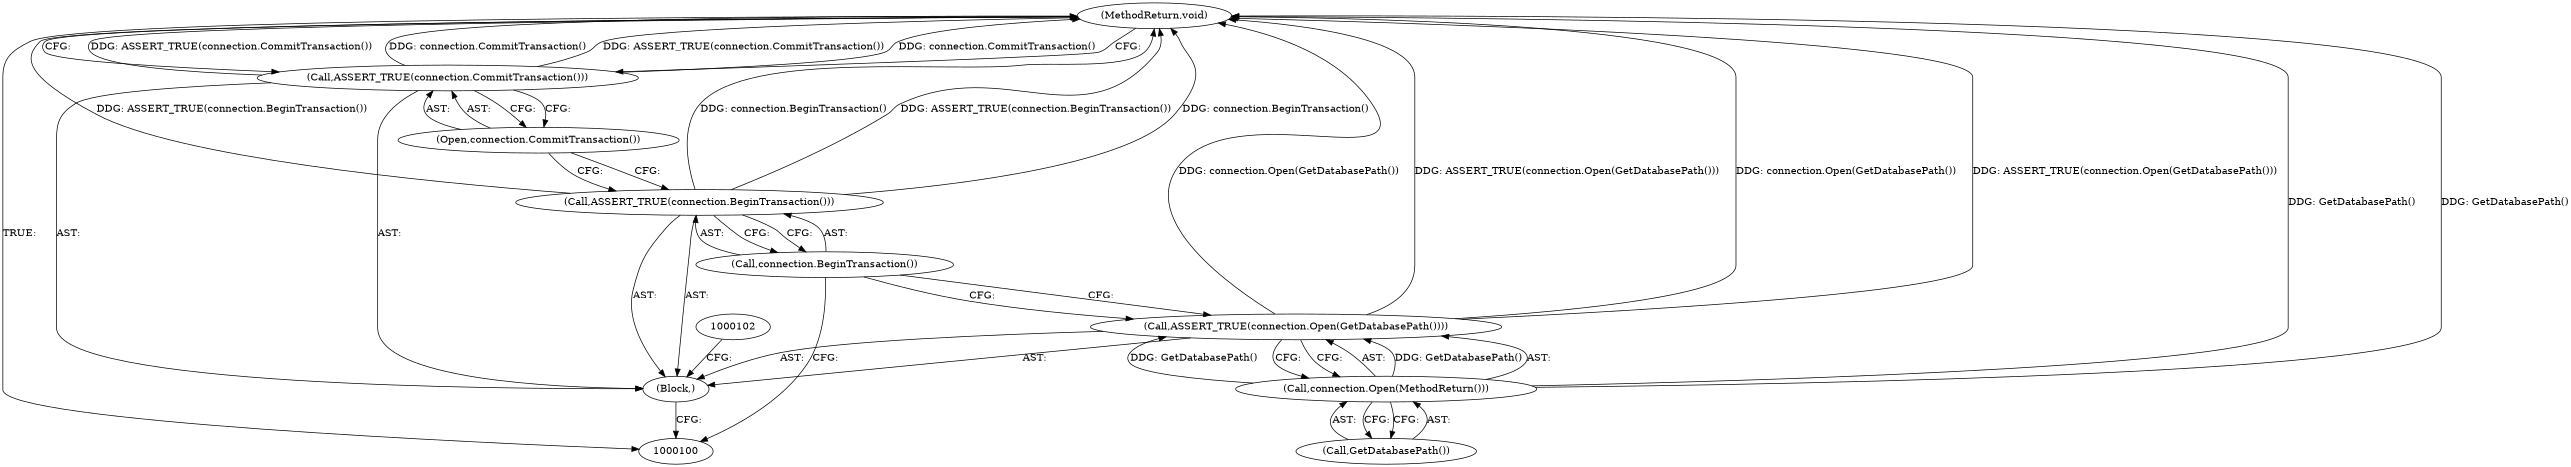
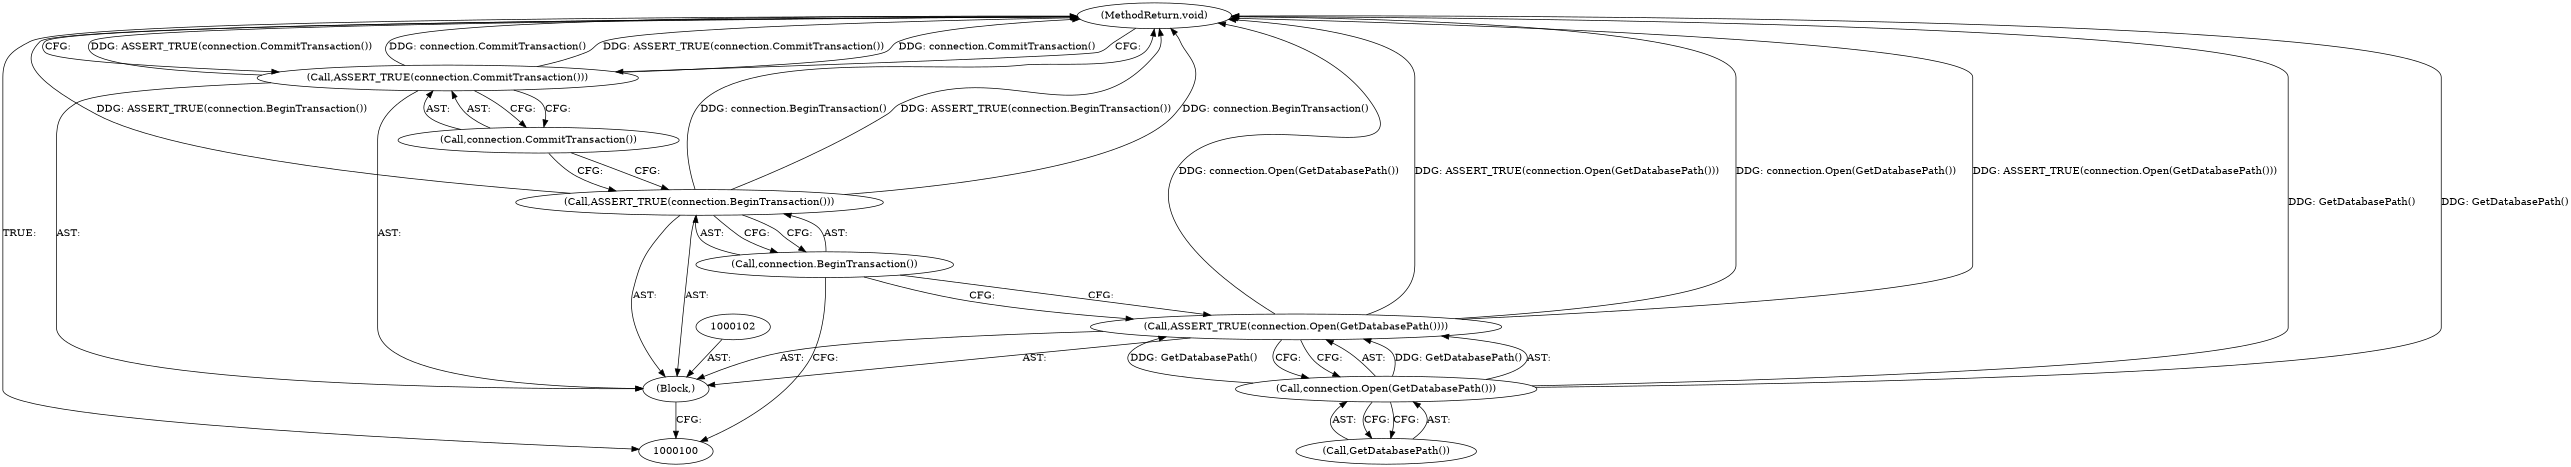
(539, 140) -> (539, 140)
(721, 358) -> (721, 358)
(1386, 389) -> (1386, 389)
